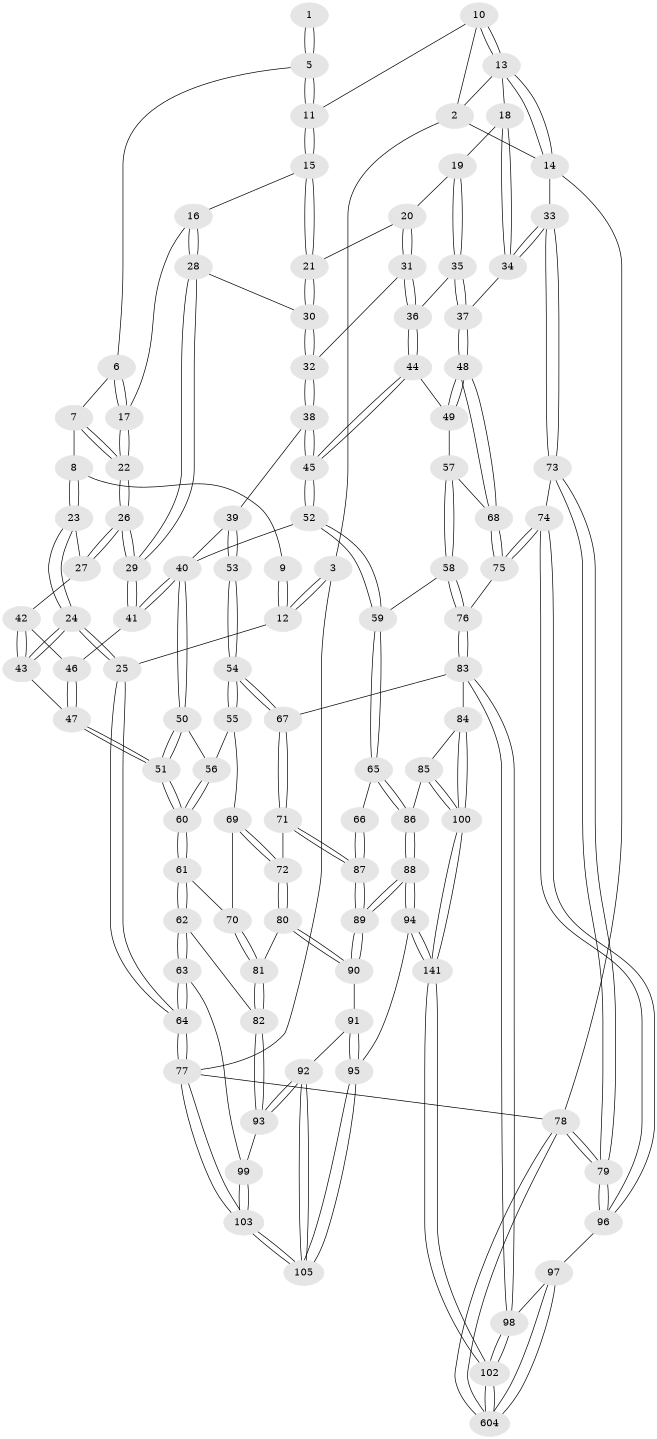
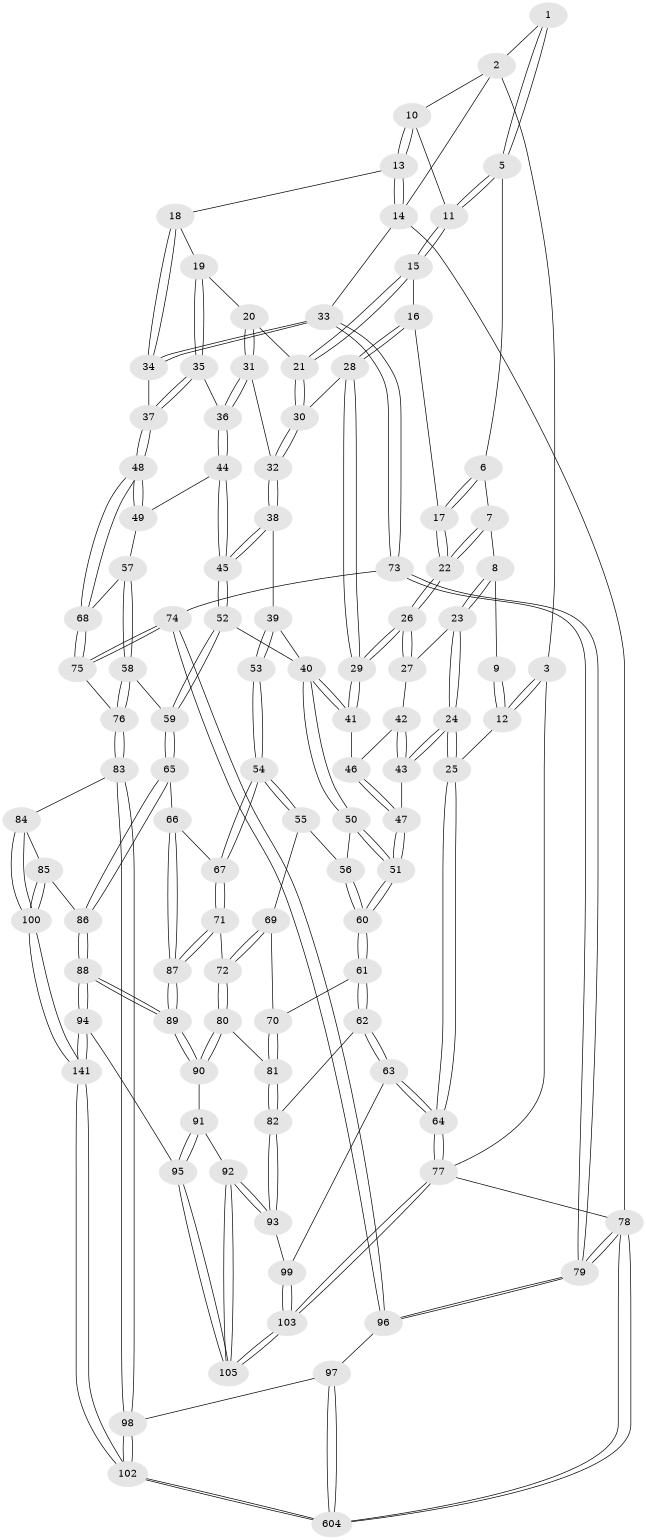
(478, 91) -> (523, 41)
(366, 696) -> (196, 845)
